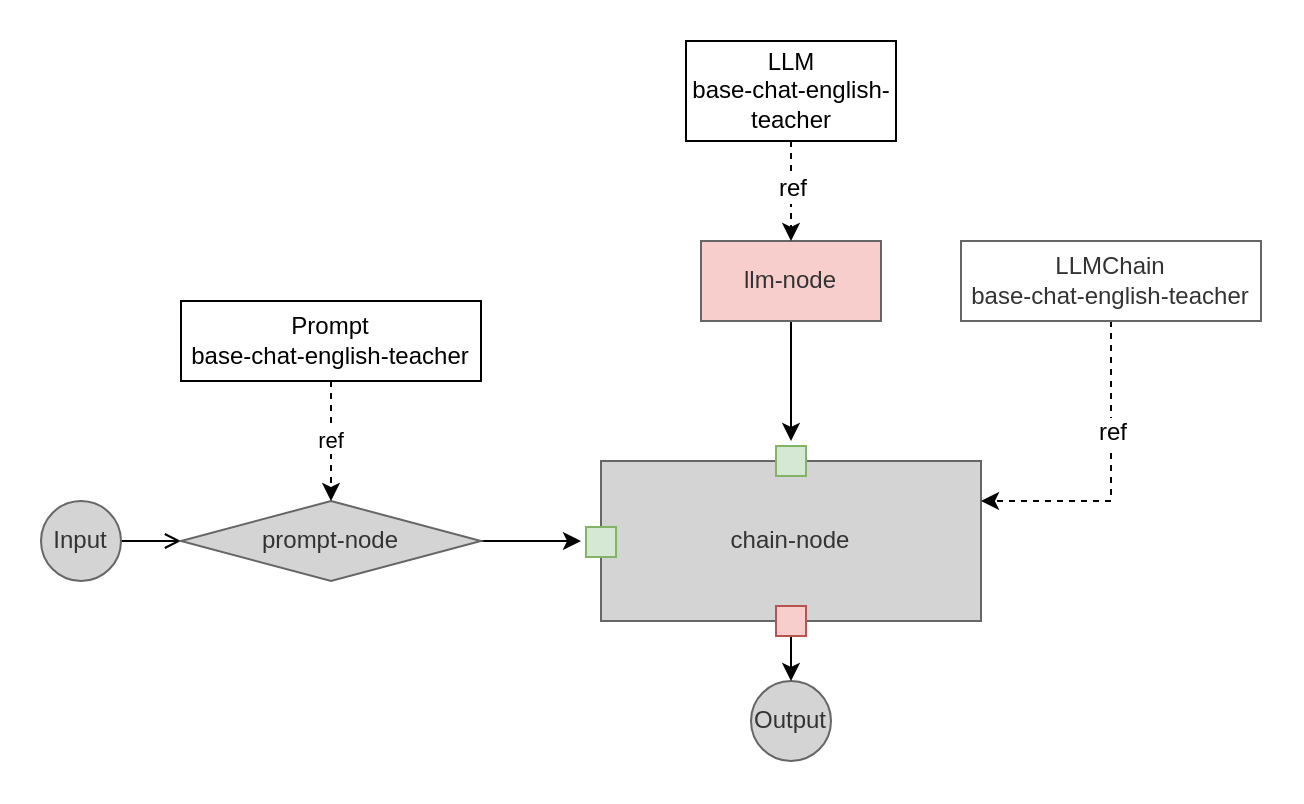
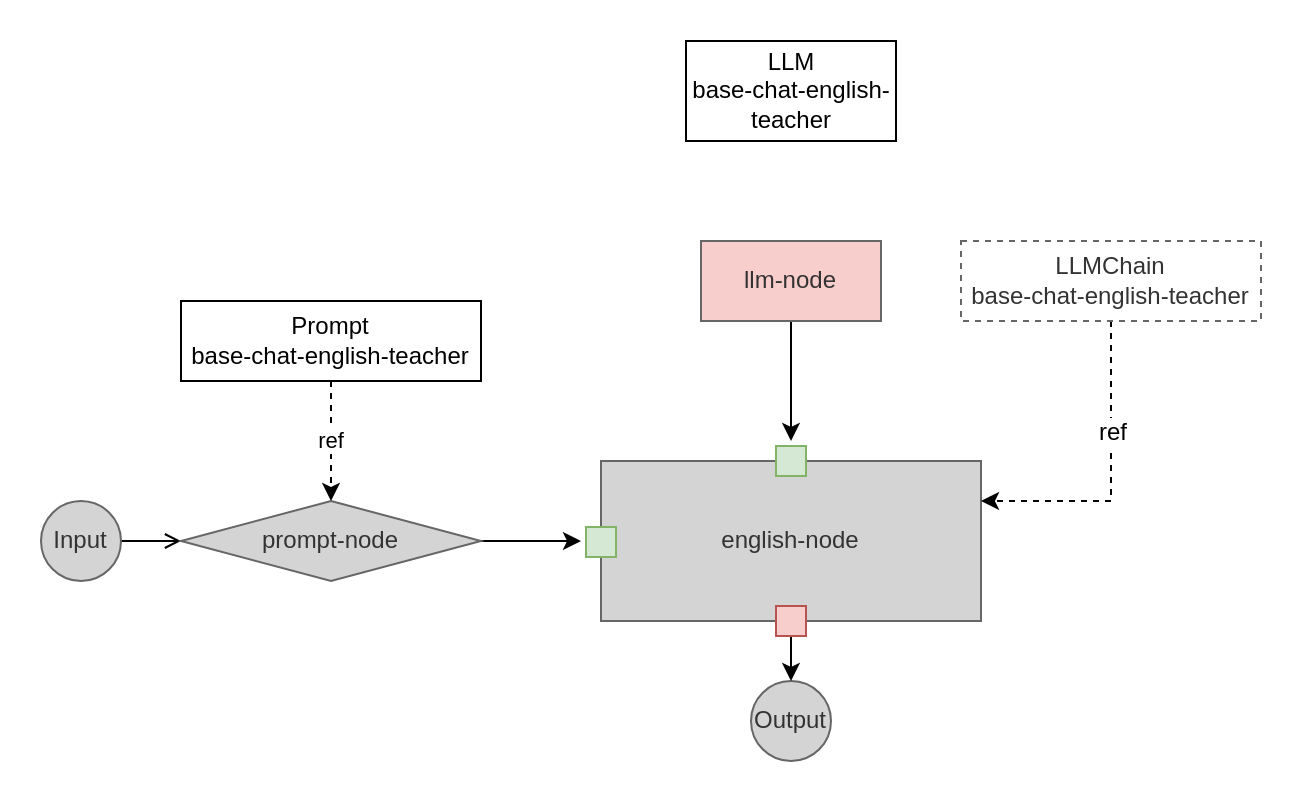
(791, 204) -> none
(1111, 281) -> (1111, 281)
(791, 541) -> (791, 541)
